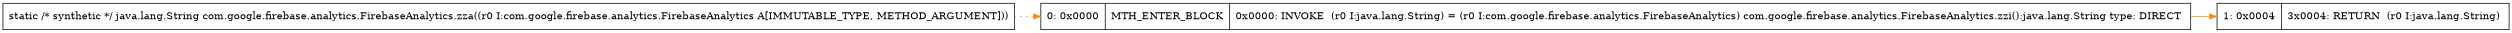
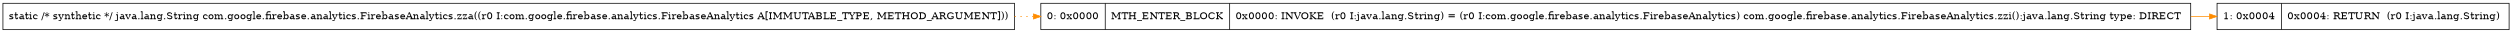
(2395, 16) -> (2395, 16)
